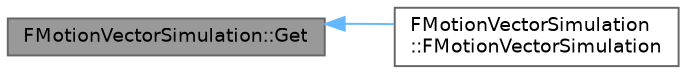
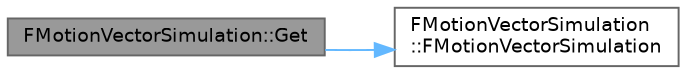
(369, 24) -> (350, 50)
